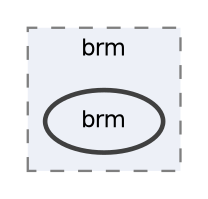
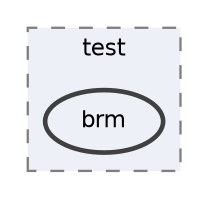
(104, 50) -> (104, 50)
